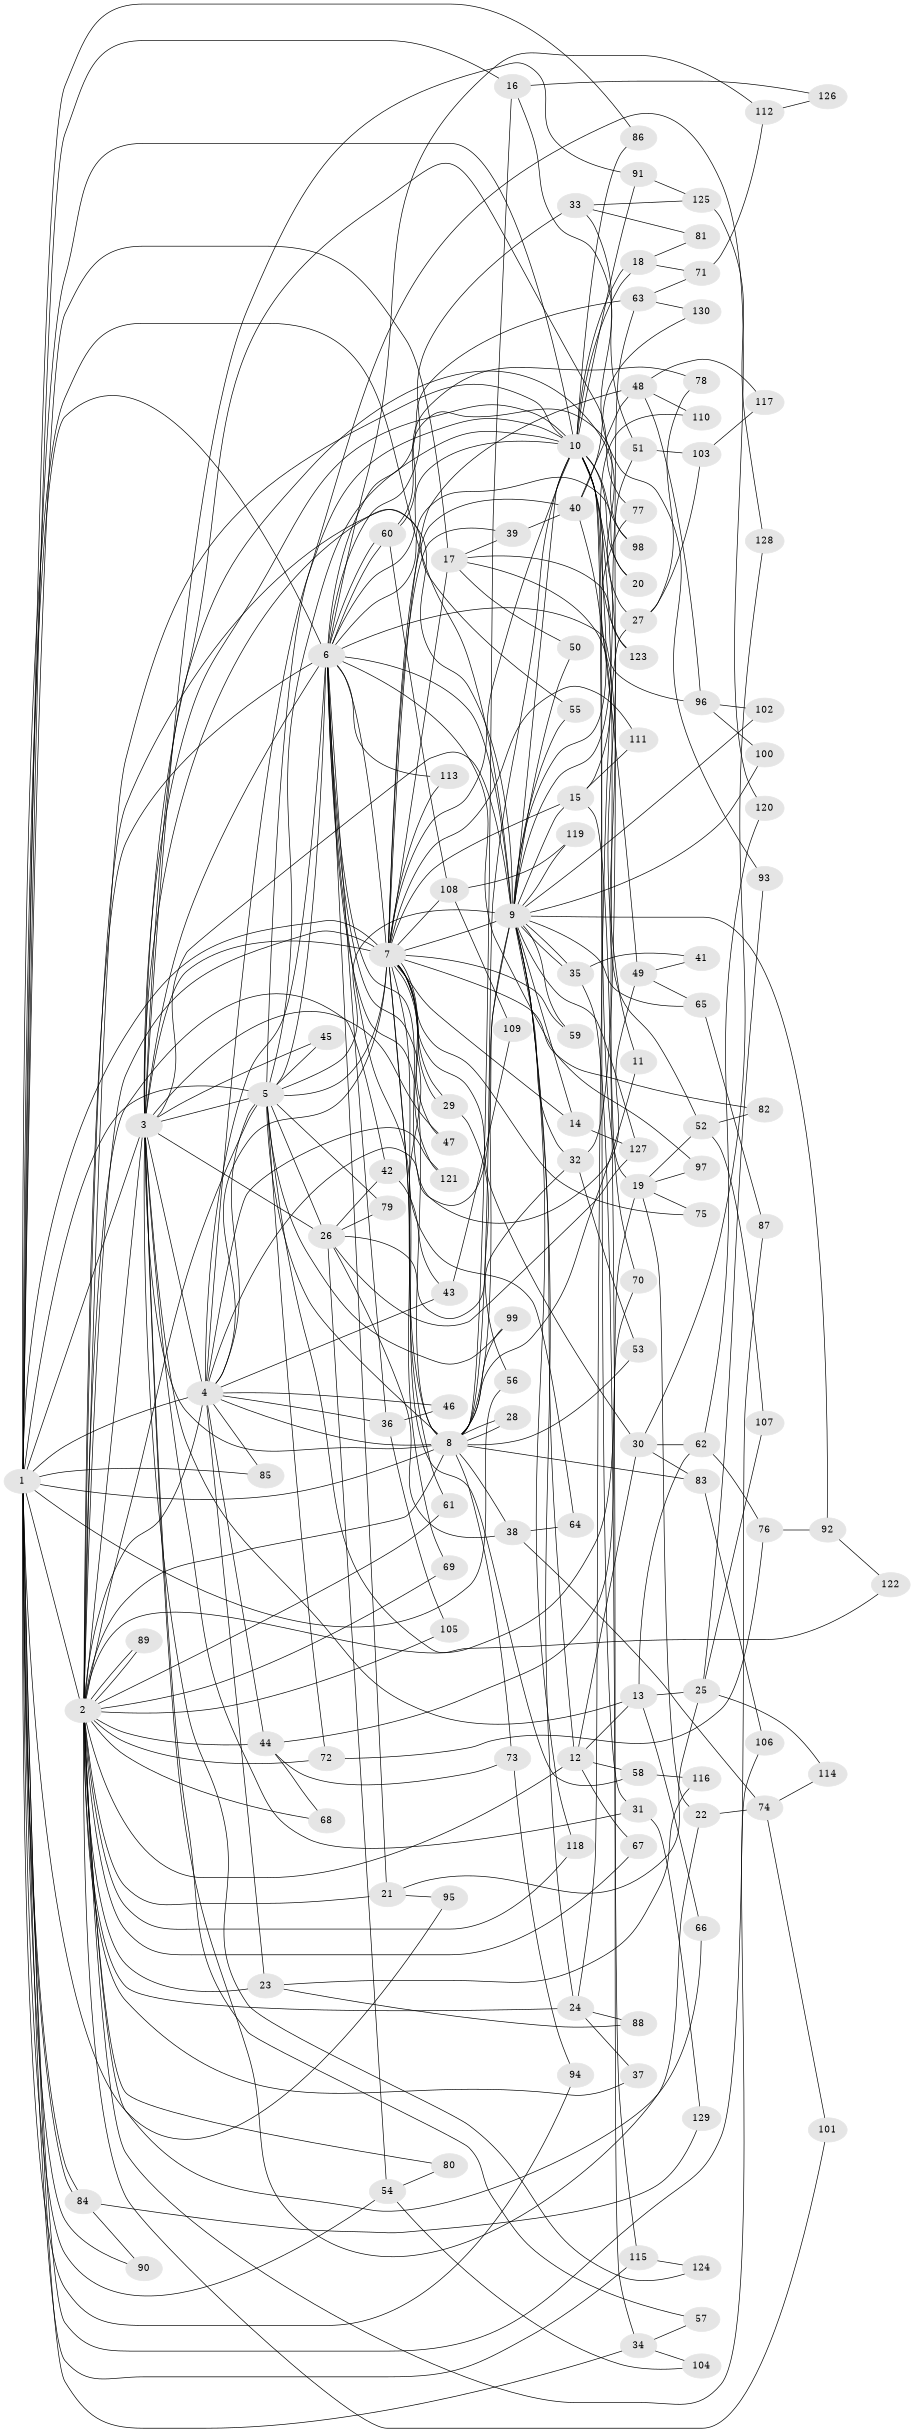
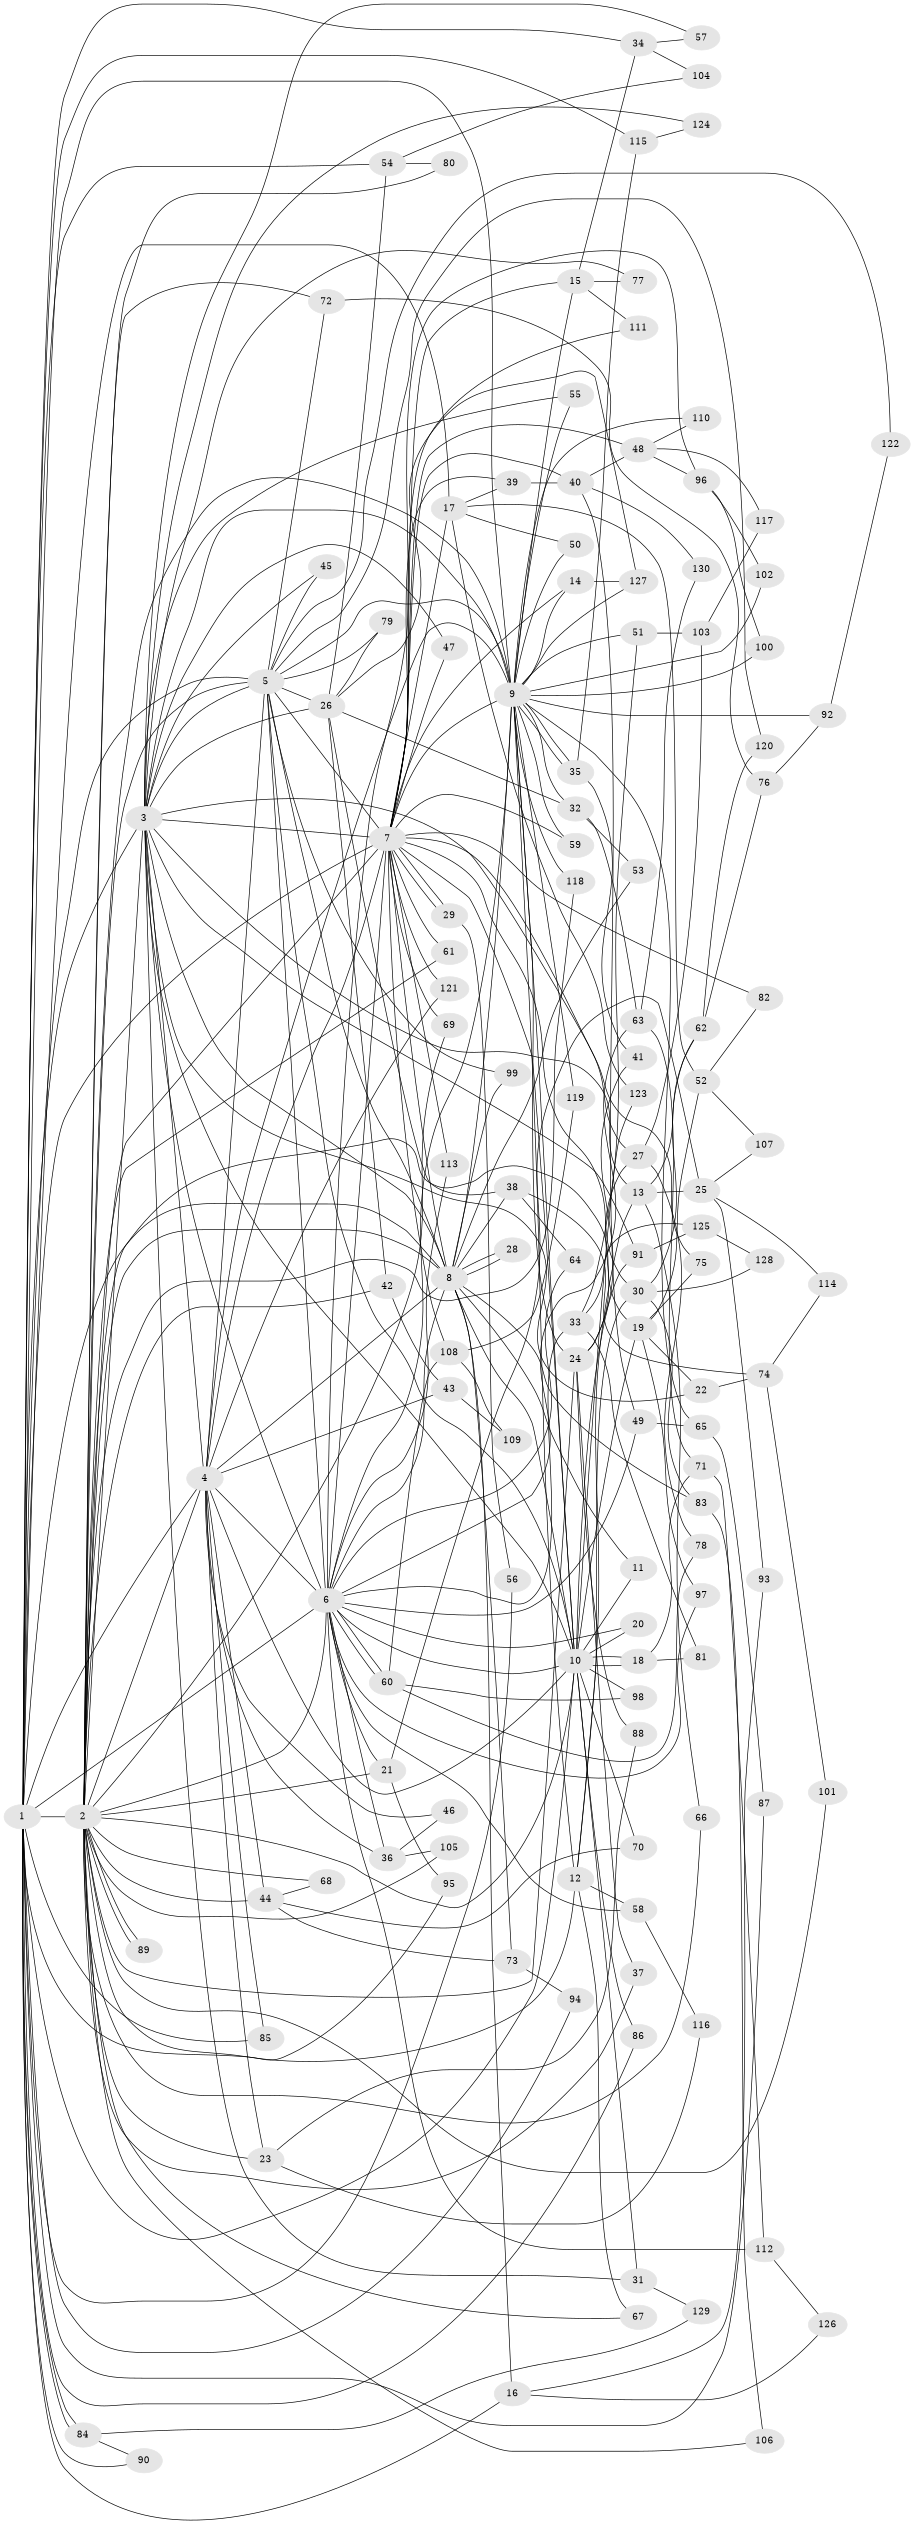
(670, 966) -> (602, 1172)
